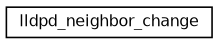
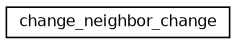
(109, 22) -> (118, 22)
